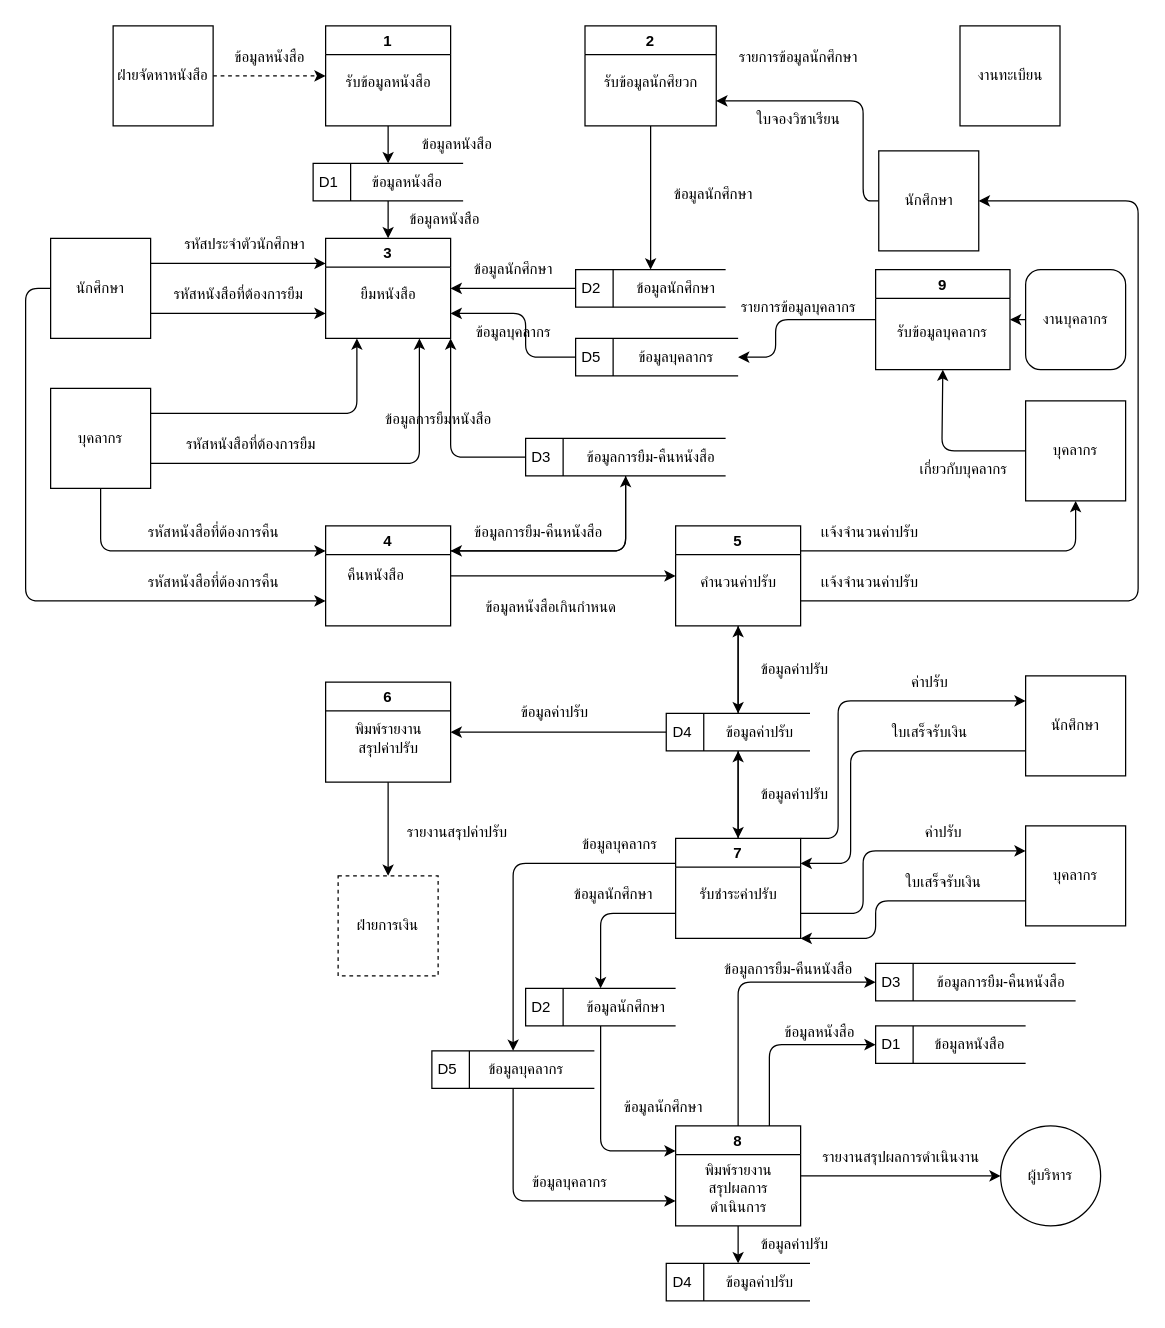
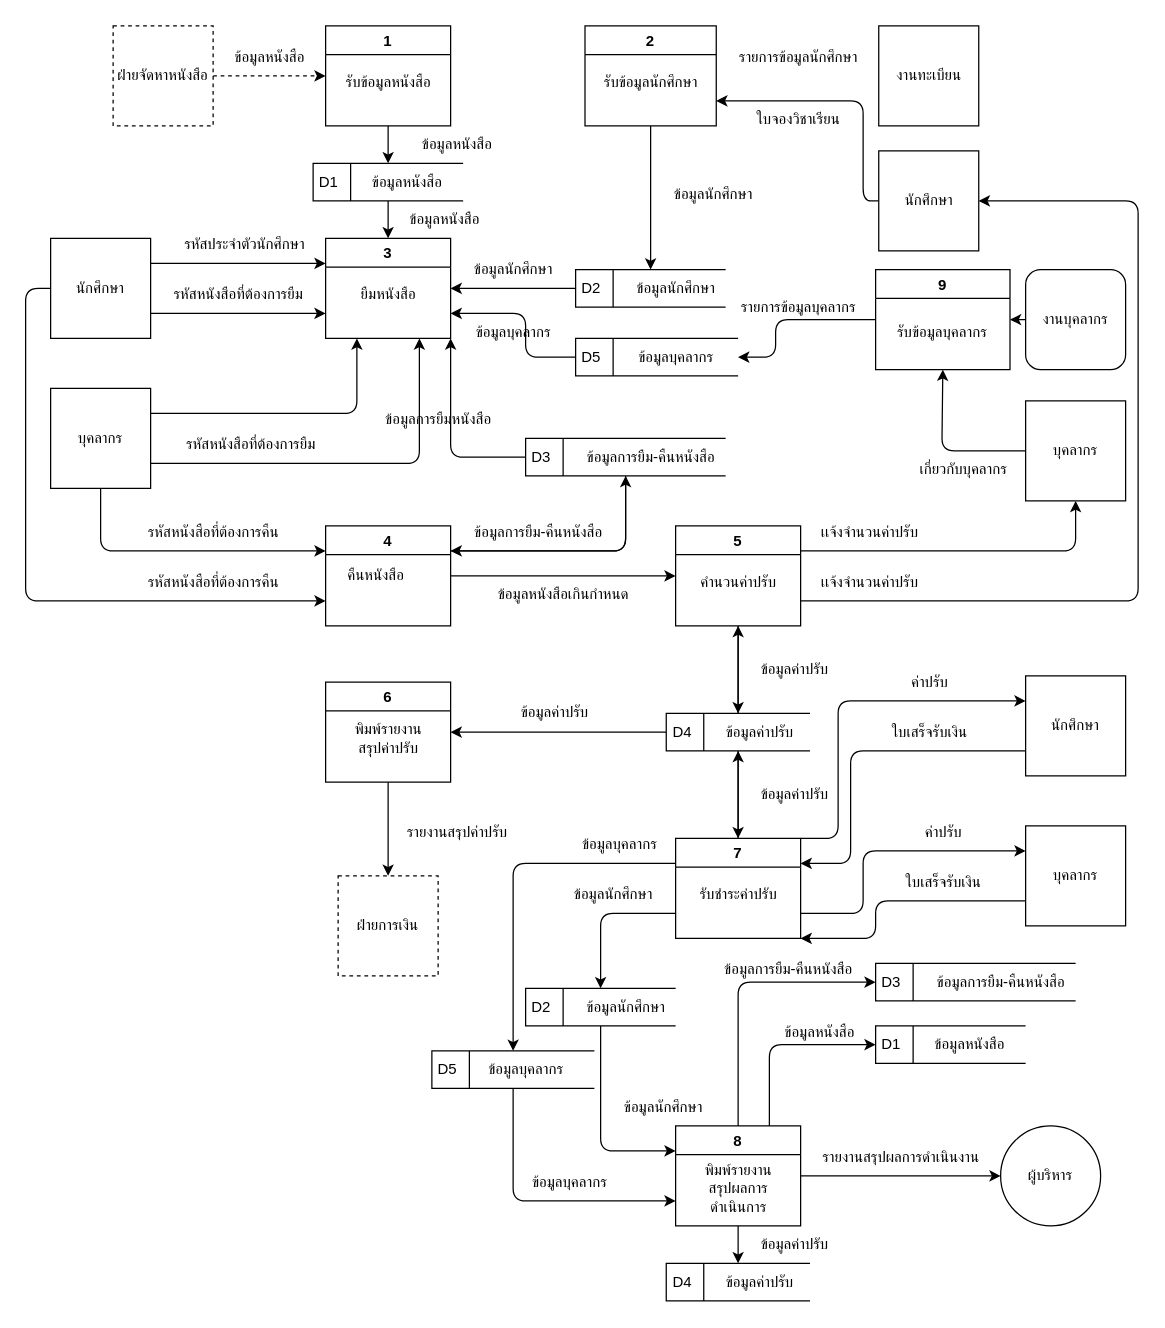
(163, 76) -> (163, 76)
(1010, 76) -> (929, 76)
(651, 82) -> (651, 82)
(551, 607) -> (563, 594)
